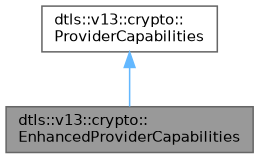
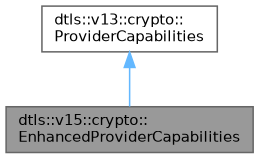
(130, 130) -> (130, 130)
